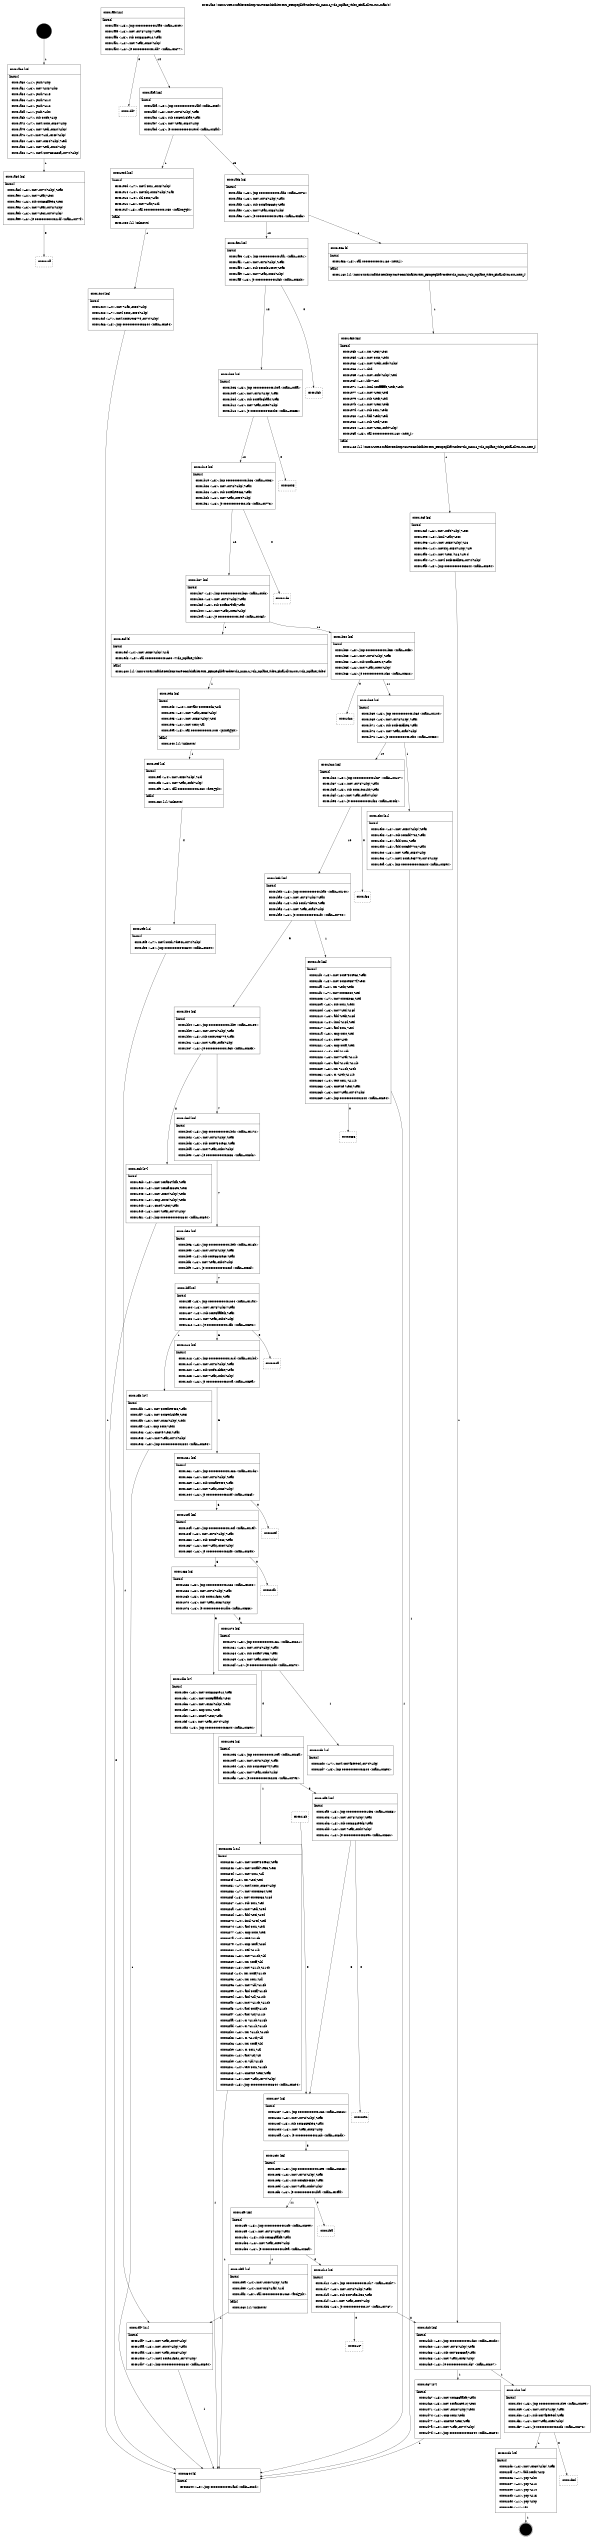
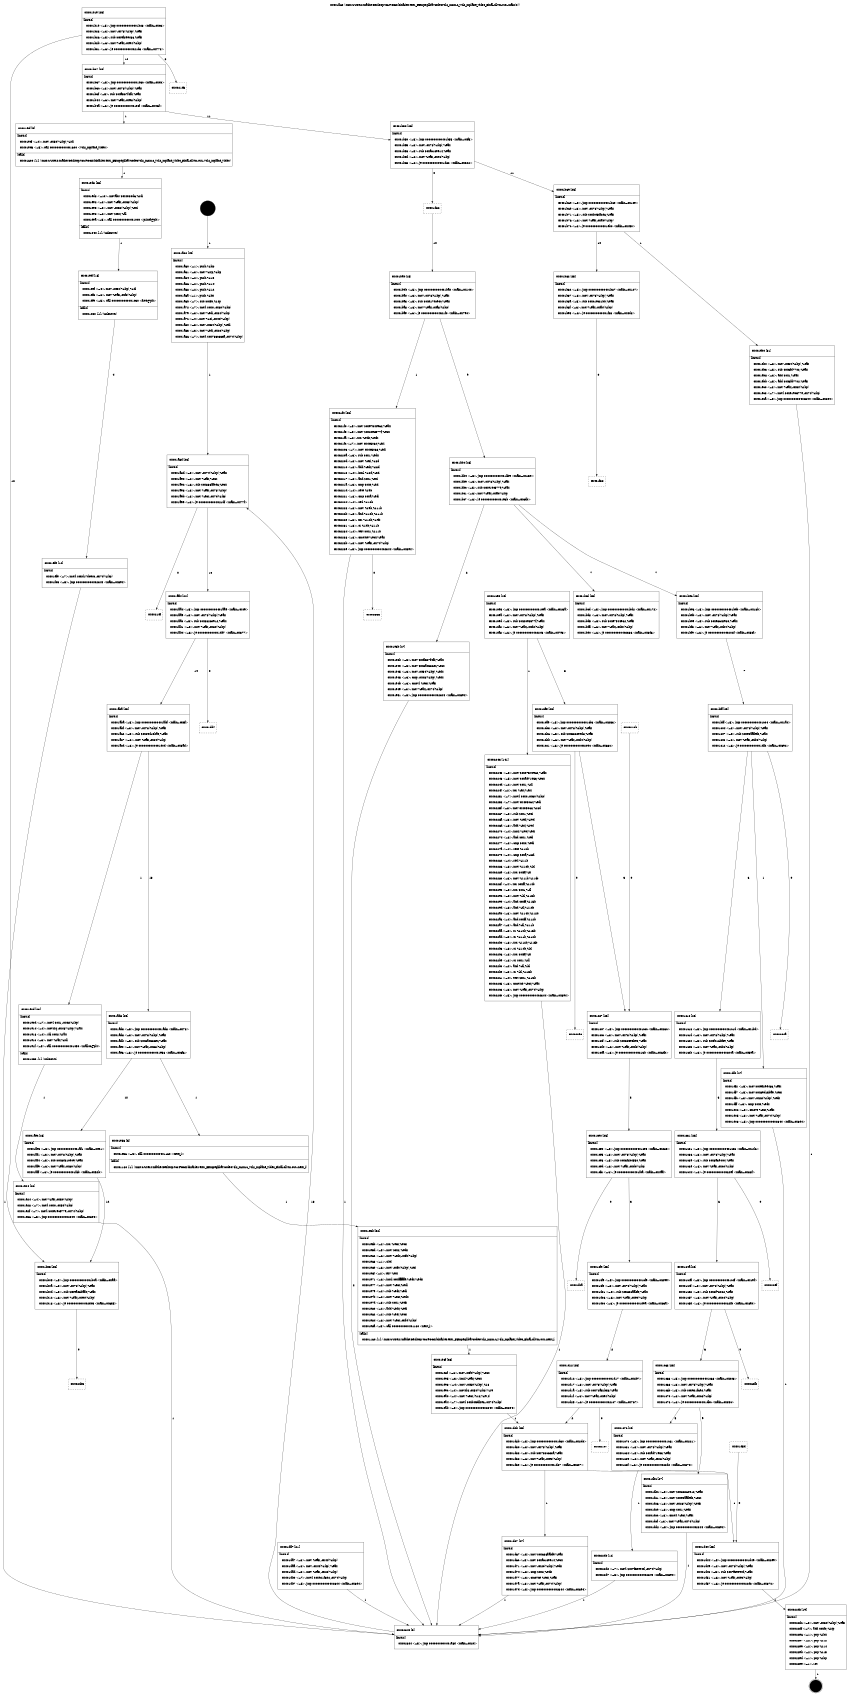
(314, 393) -> none
(247, 439) -> (10, 632)
none -> (208, 549)
(335, 839) -> (432, 242)
none -> (314, 1105)
(217, 1193) -> (592, 558)
none -> (550, 1610)
(123, 1637) -> (3, 1274)
(261, 1703) -> none
(292, 2203) -> (631, 1202)
(268, 2289) -> none
(560, 2453) -> (737, 1496)
